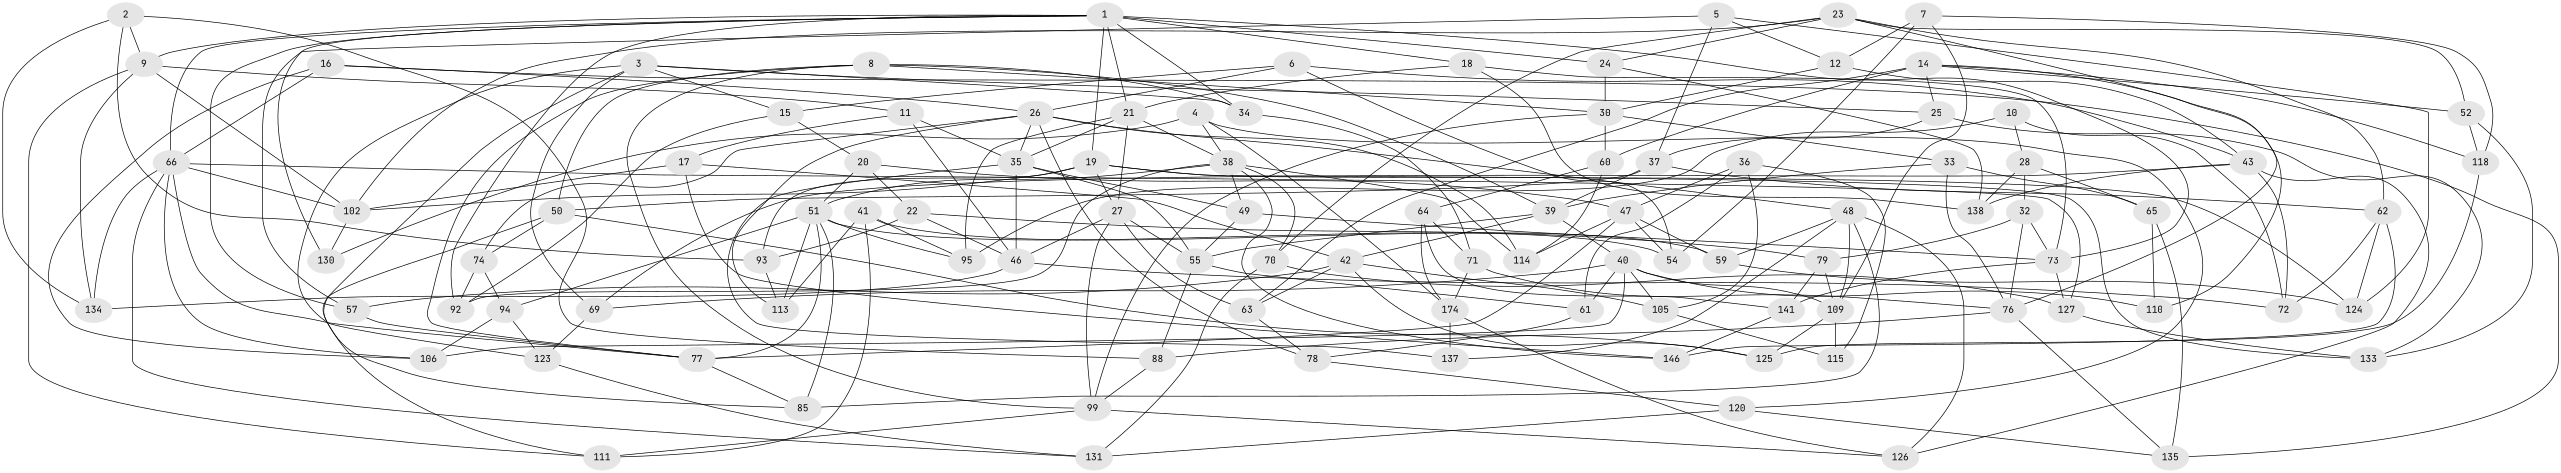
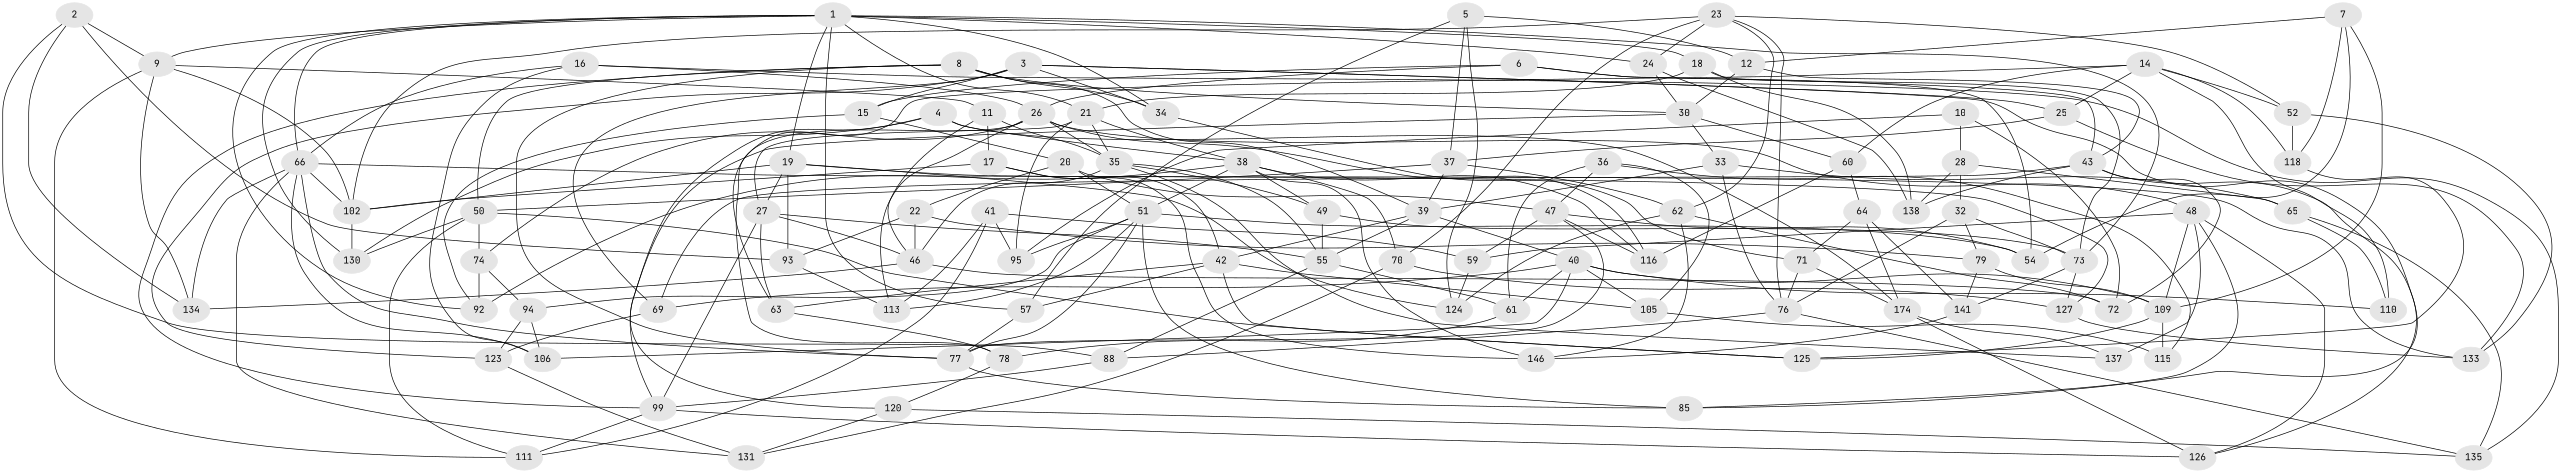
none -> (422, 233)
(1522, 261) -> (1649, 261)
